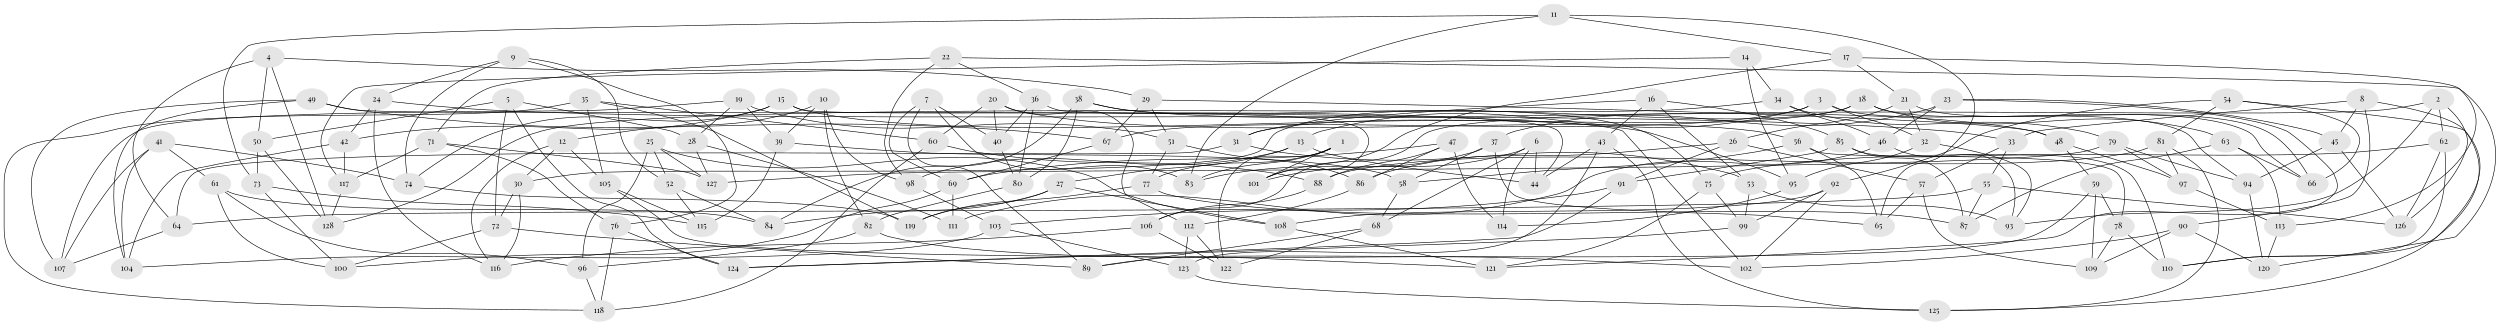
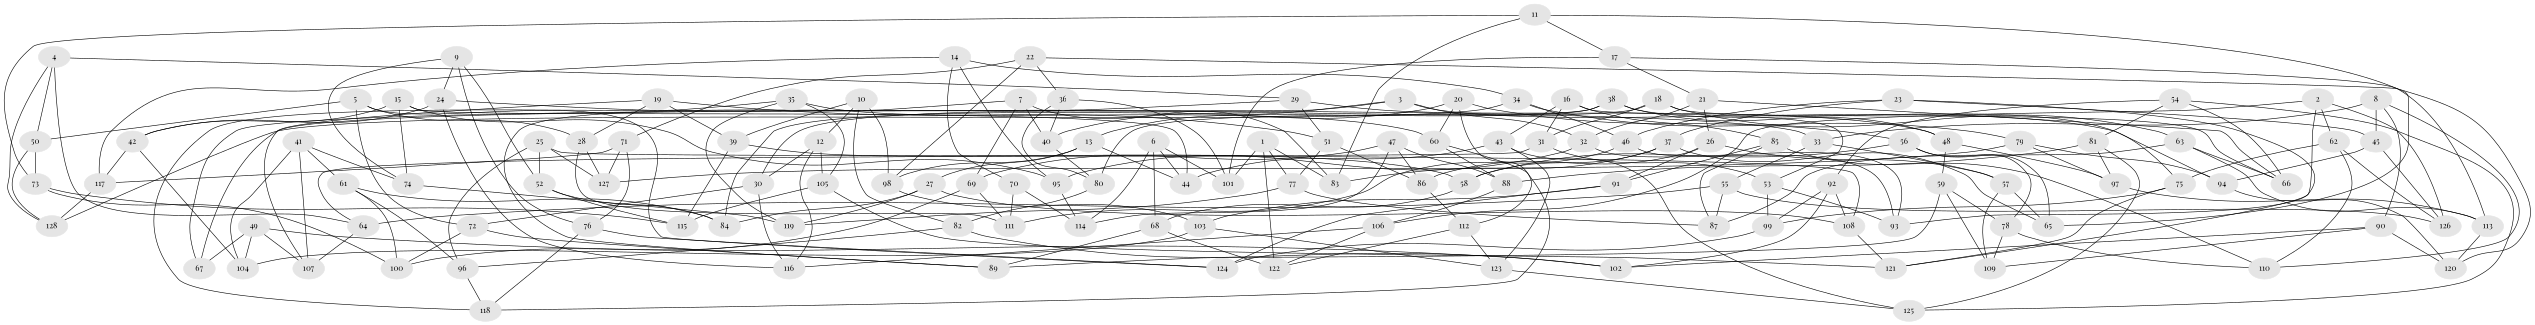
(1030, 163) -> none
none -> (1014, 184)
